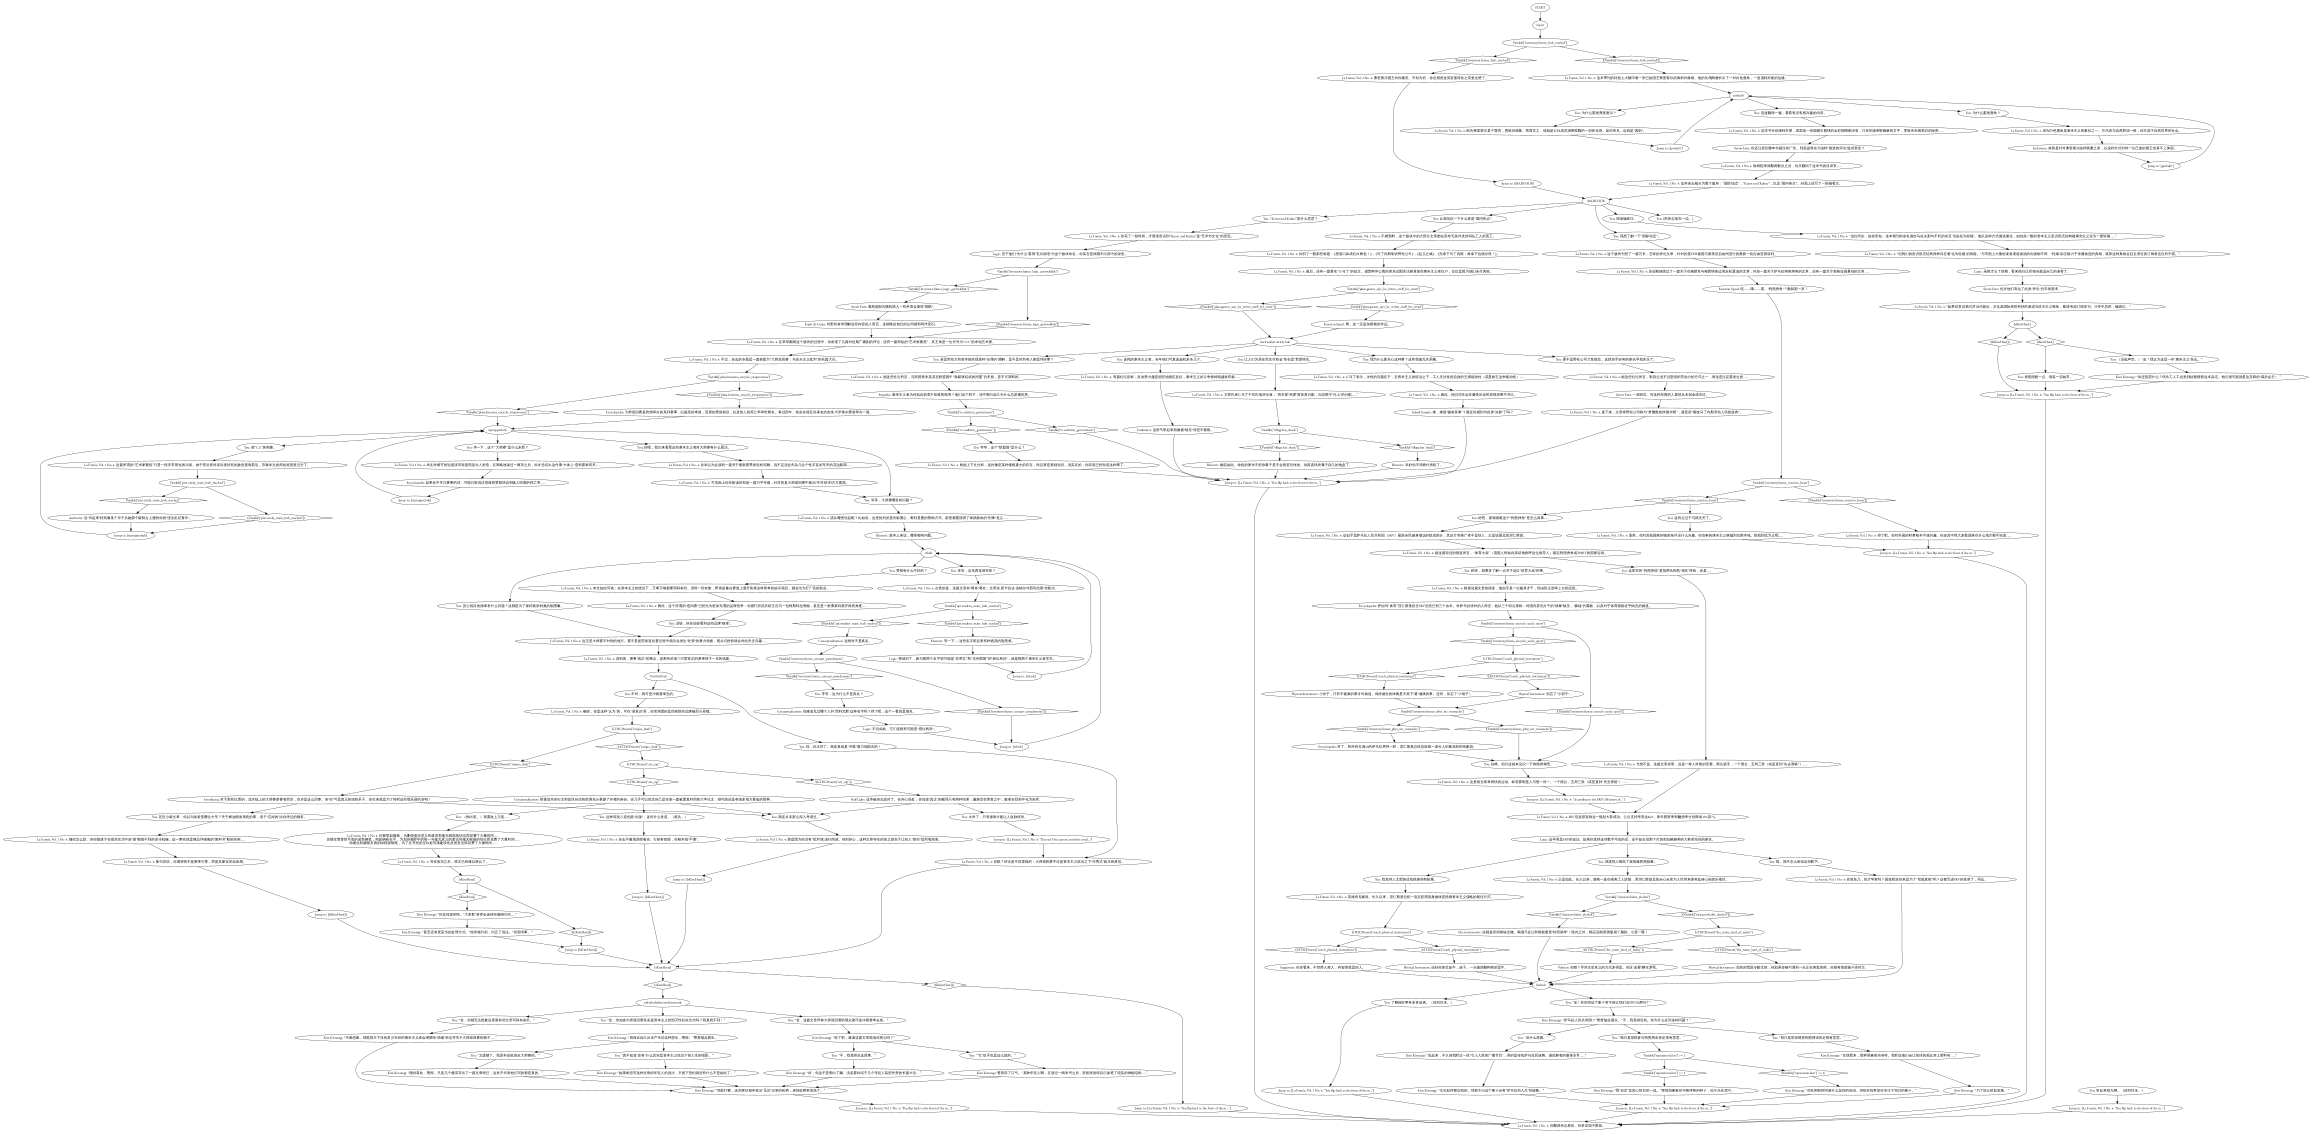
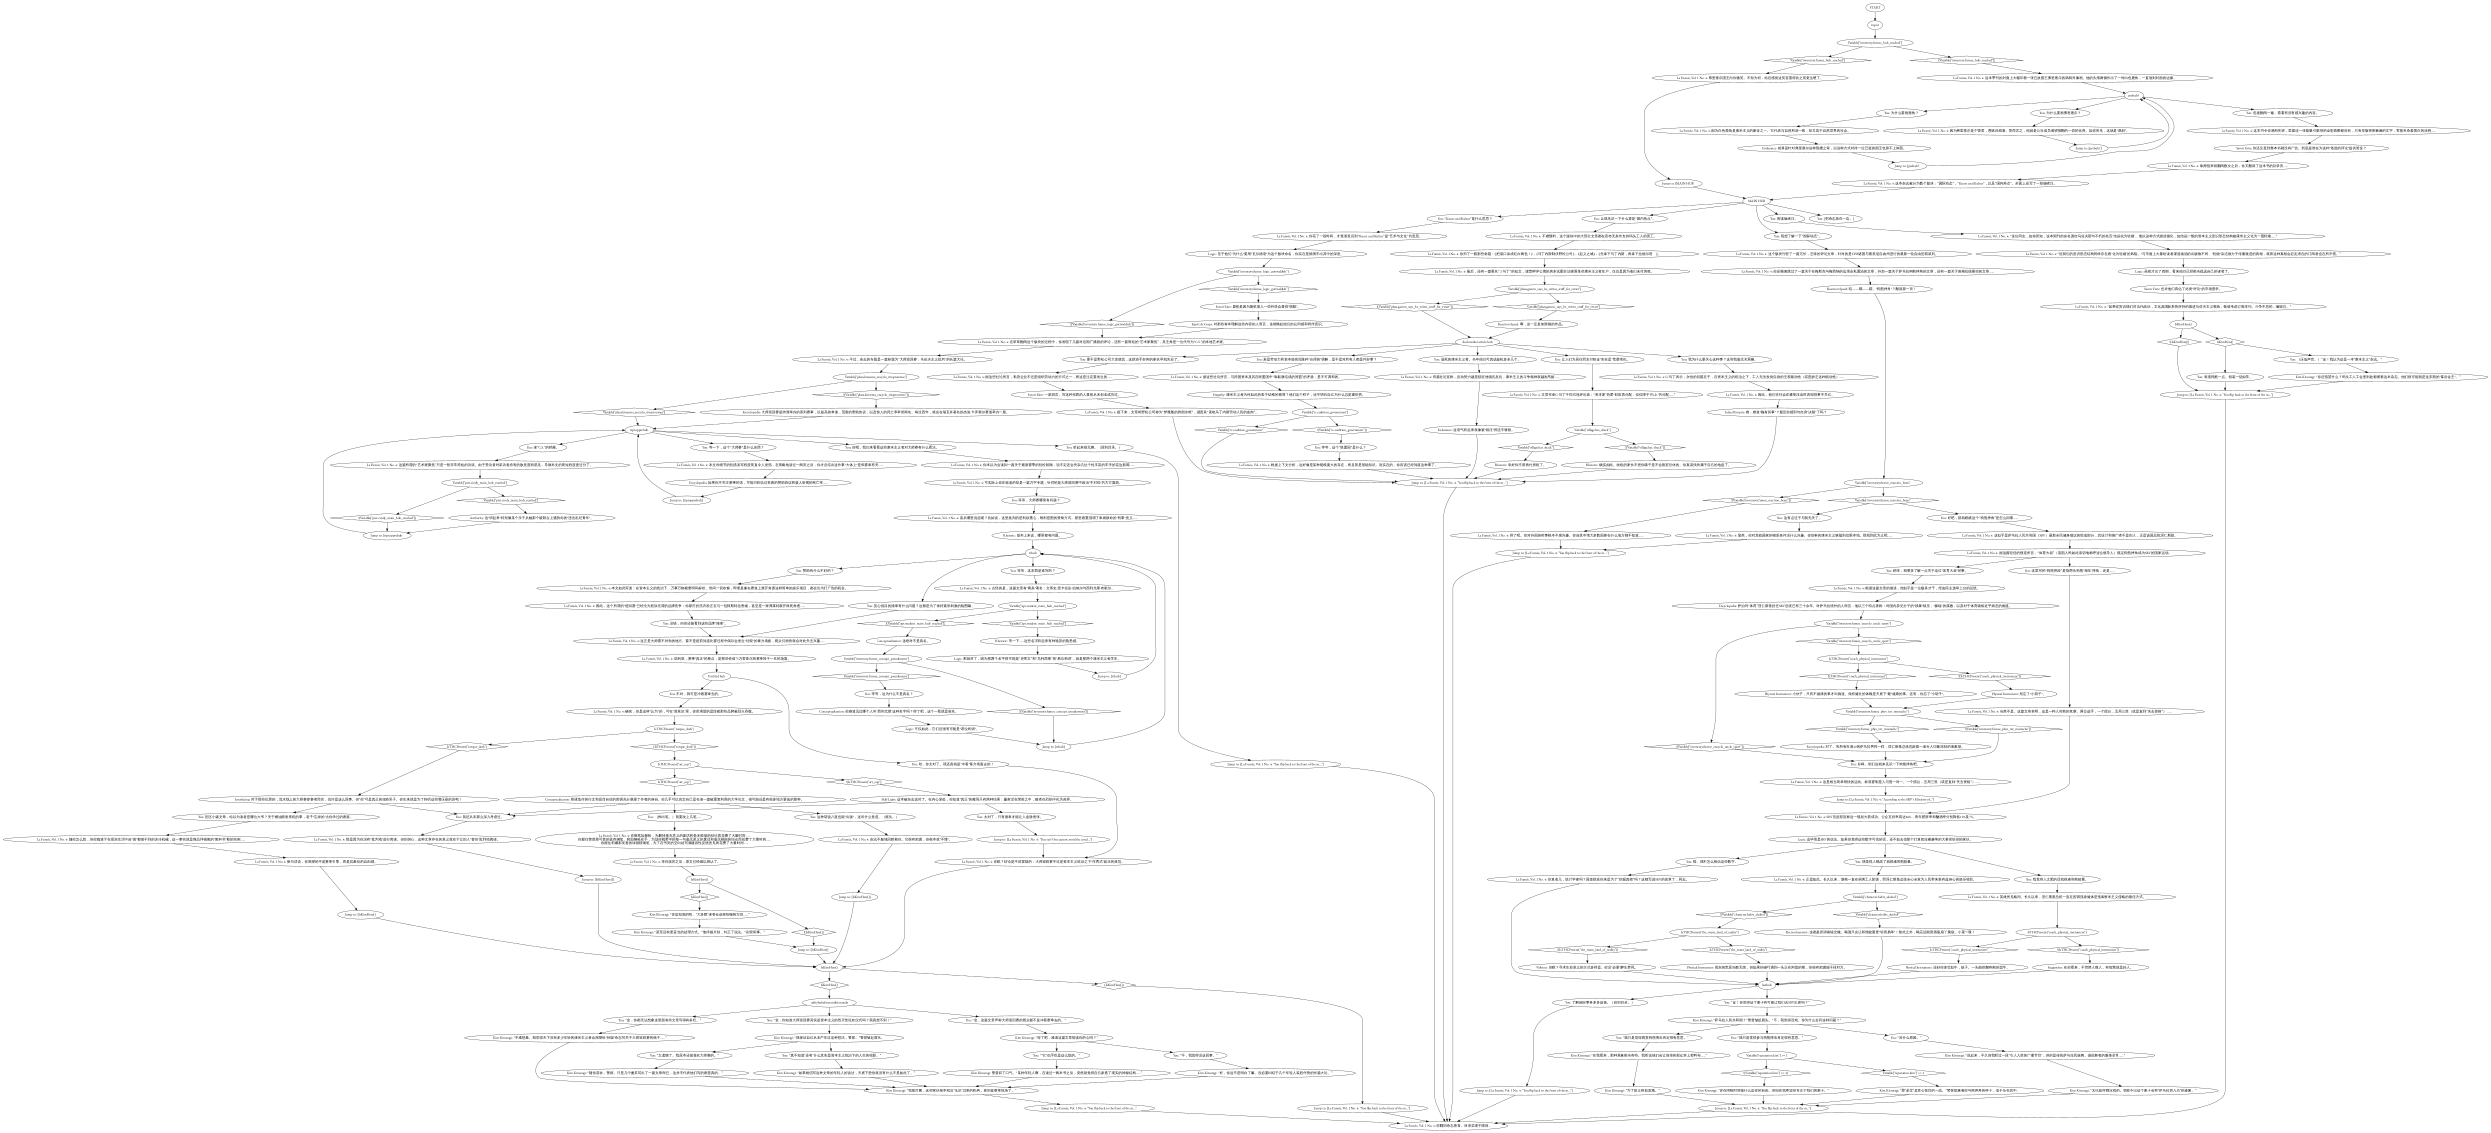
(717, 436) -> (855, 438)
